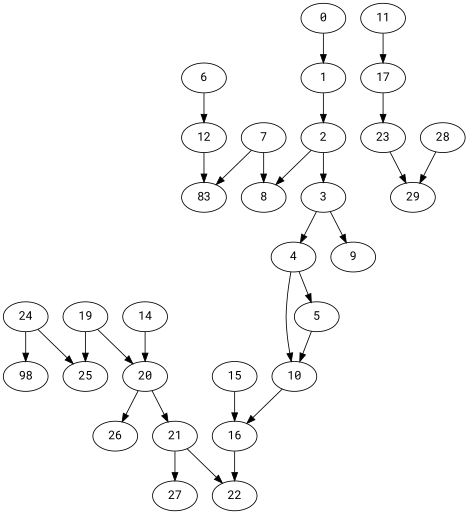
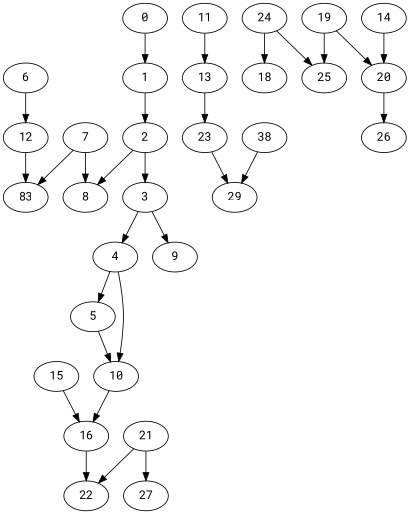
(383, 78) -> (205, 78)
(443, 138) -> (265, 138)
(26, 376) -> (265, 78)
(158, 403) -> none
